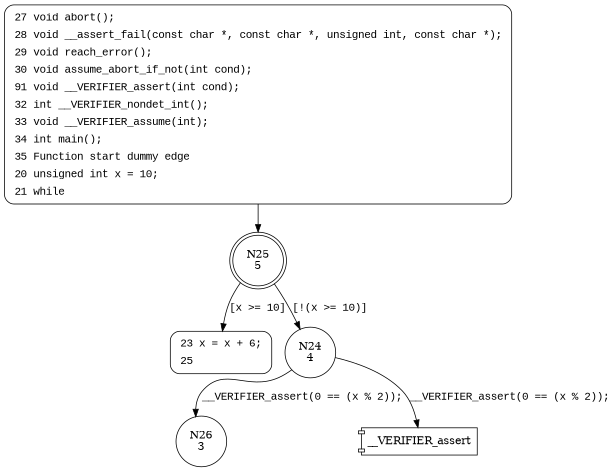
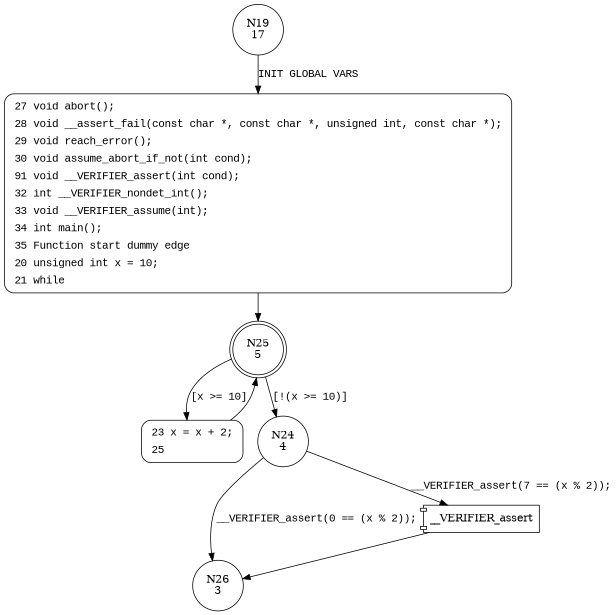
none -> (258, 30)
(230, 343) -> (202, 432)
(510, 397) -> (511, 486)
none -> (246, 405)
none -> (340, 555)
